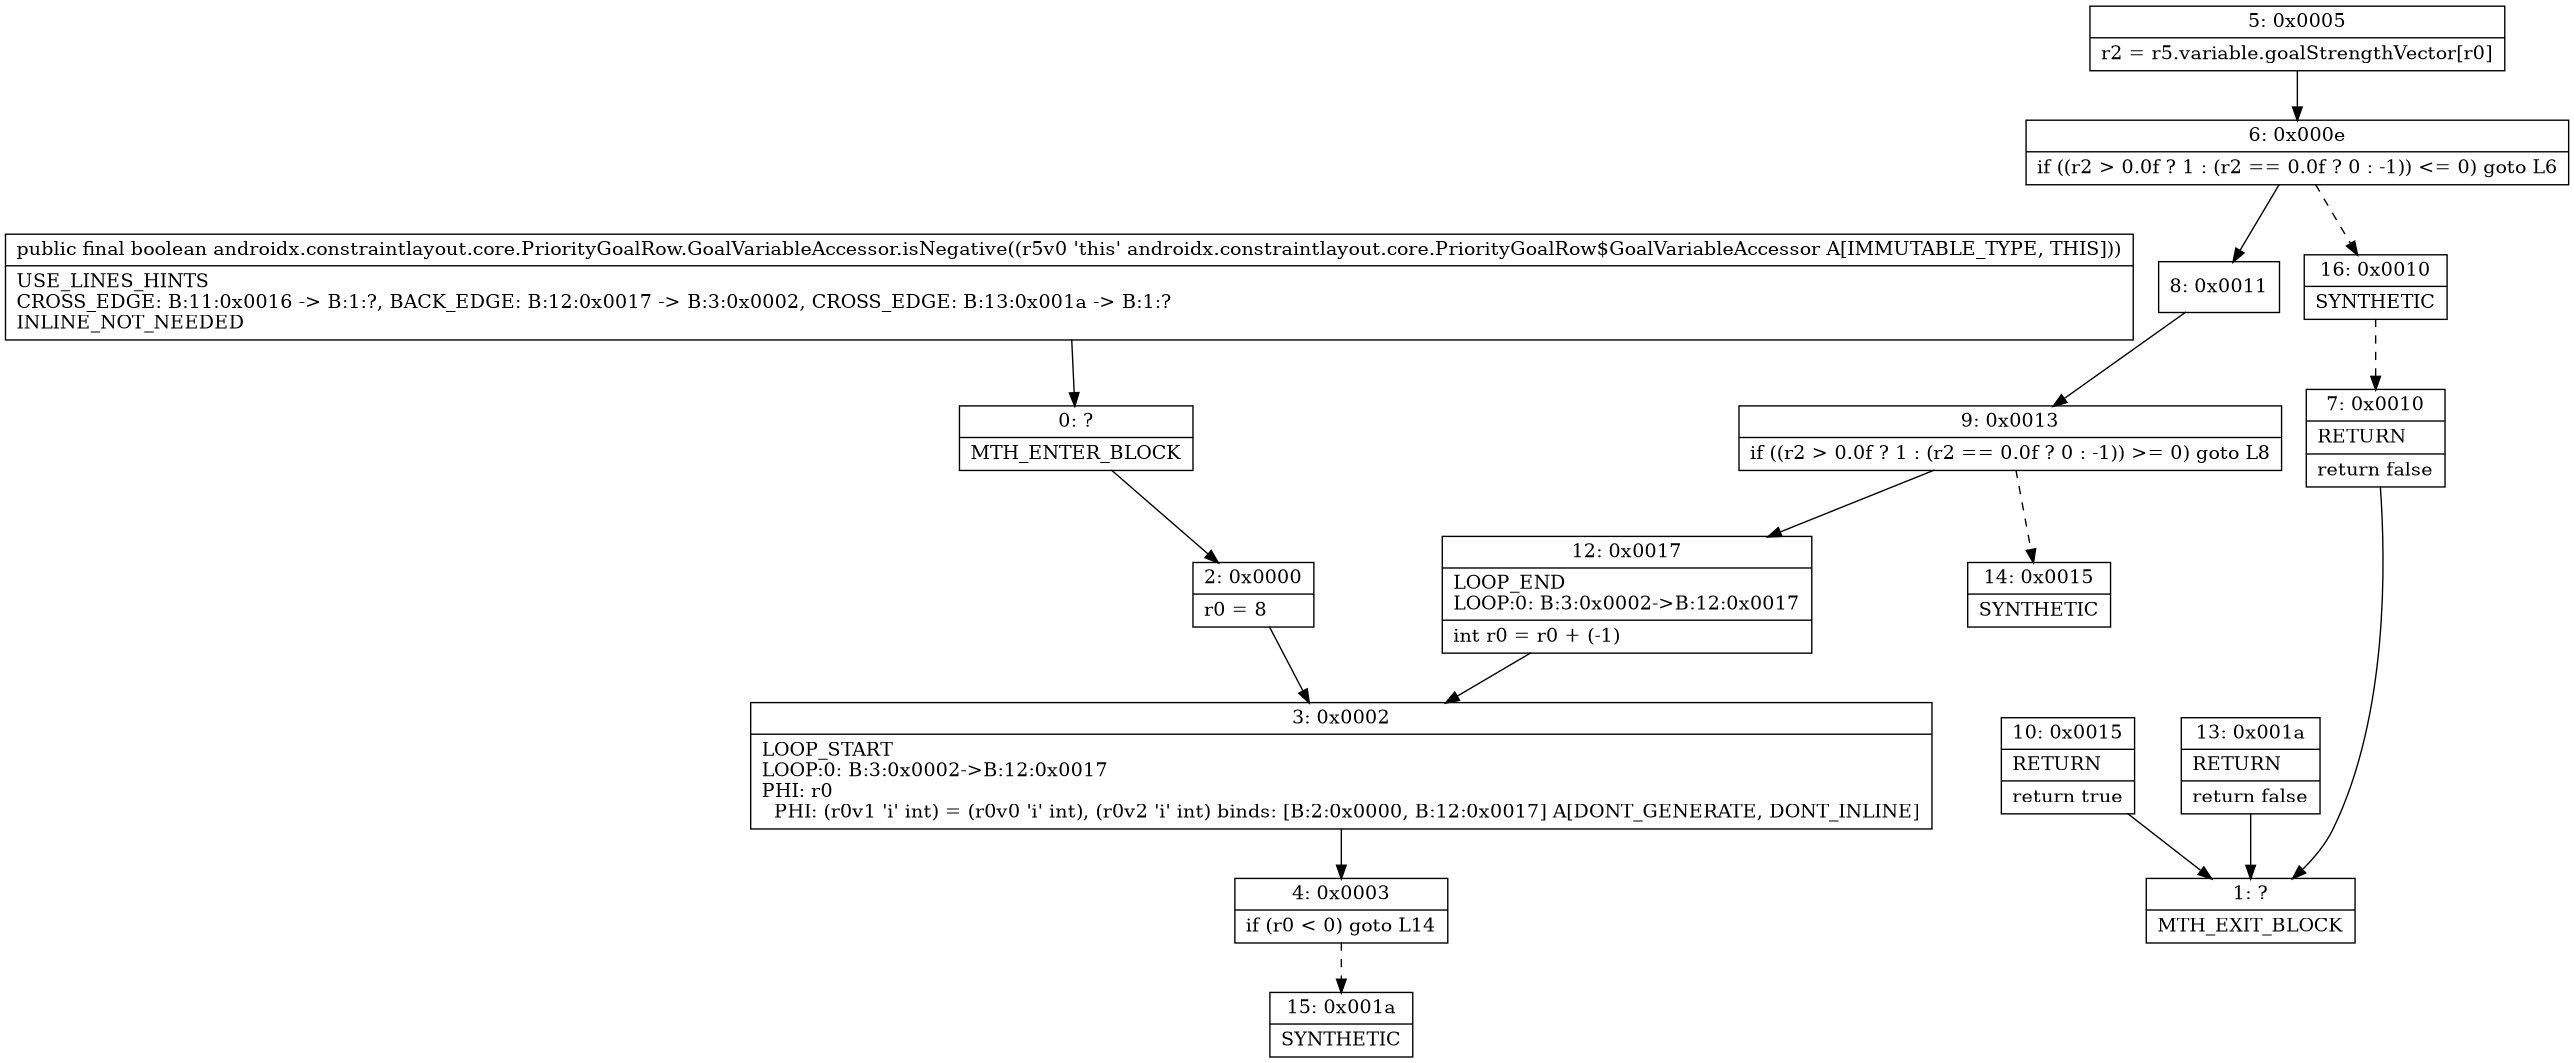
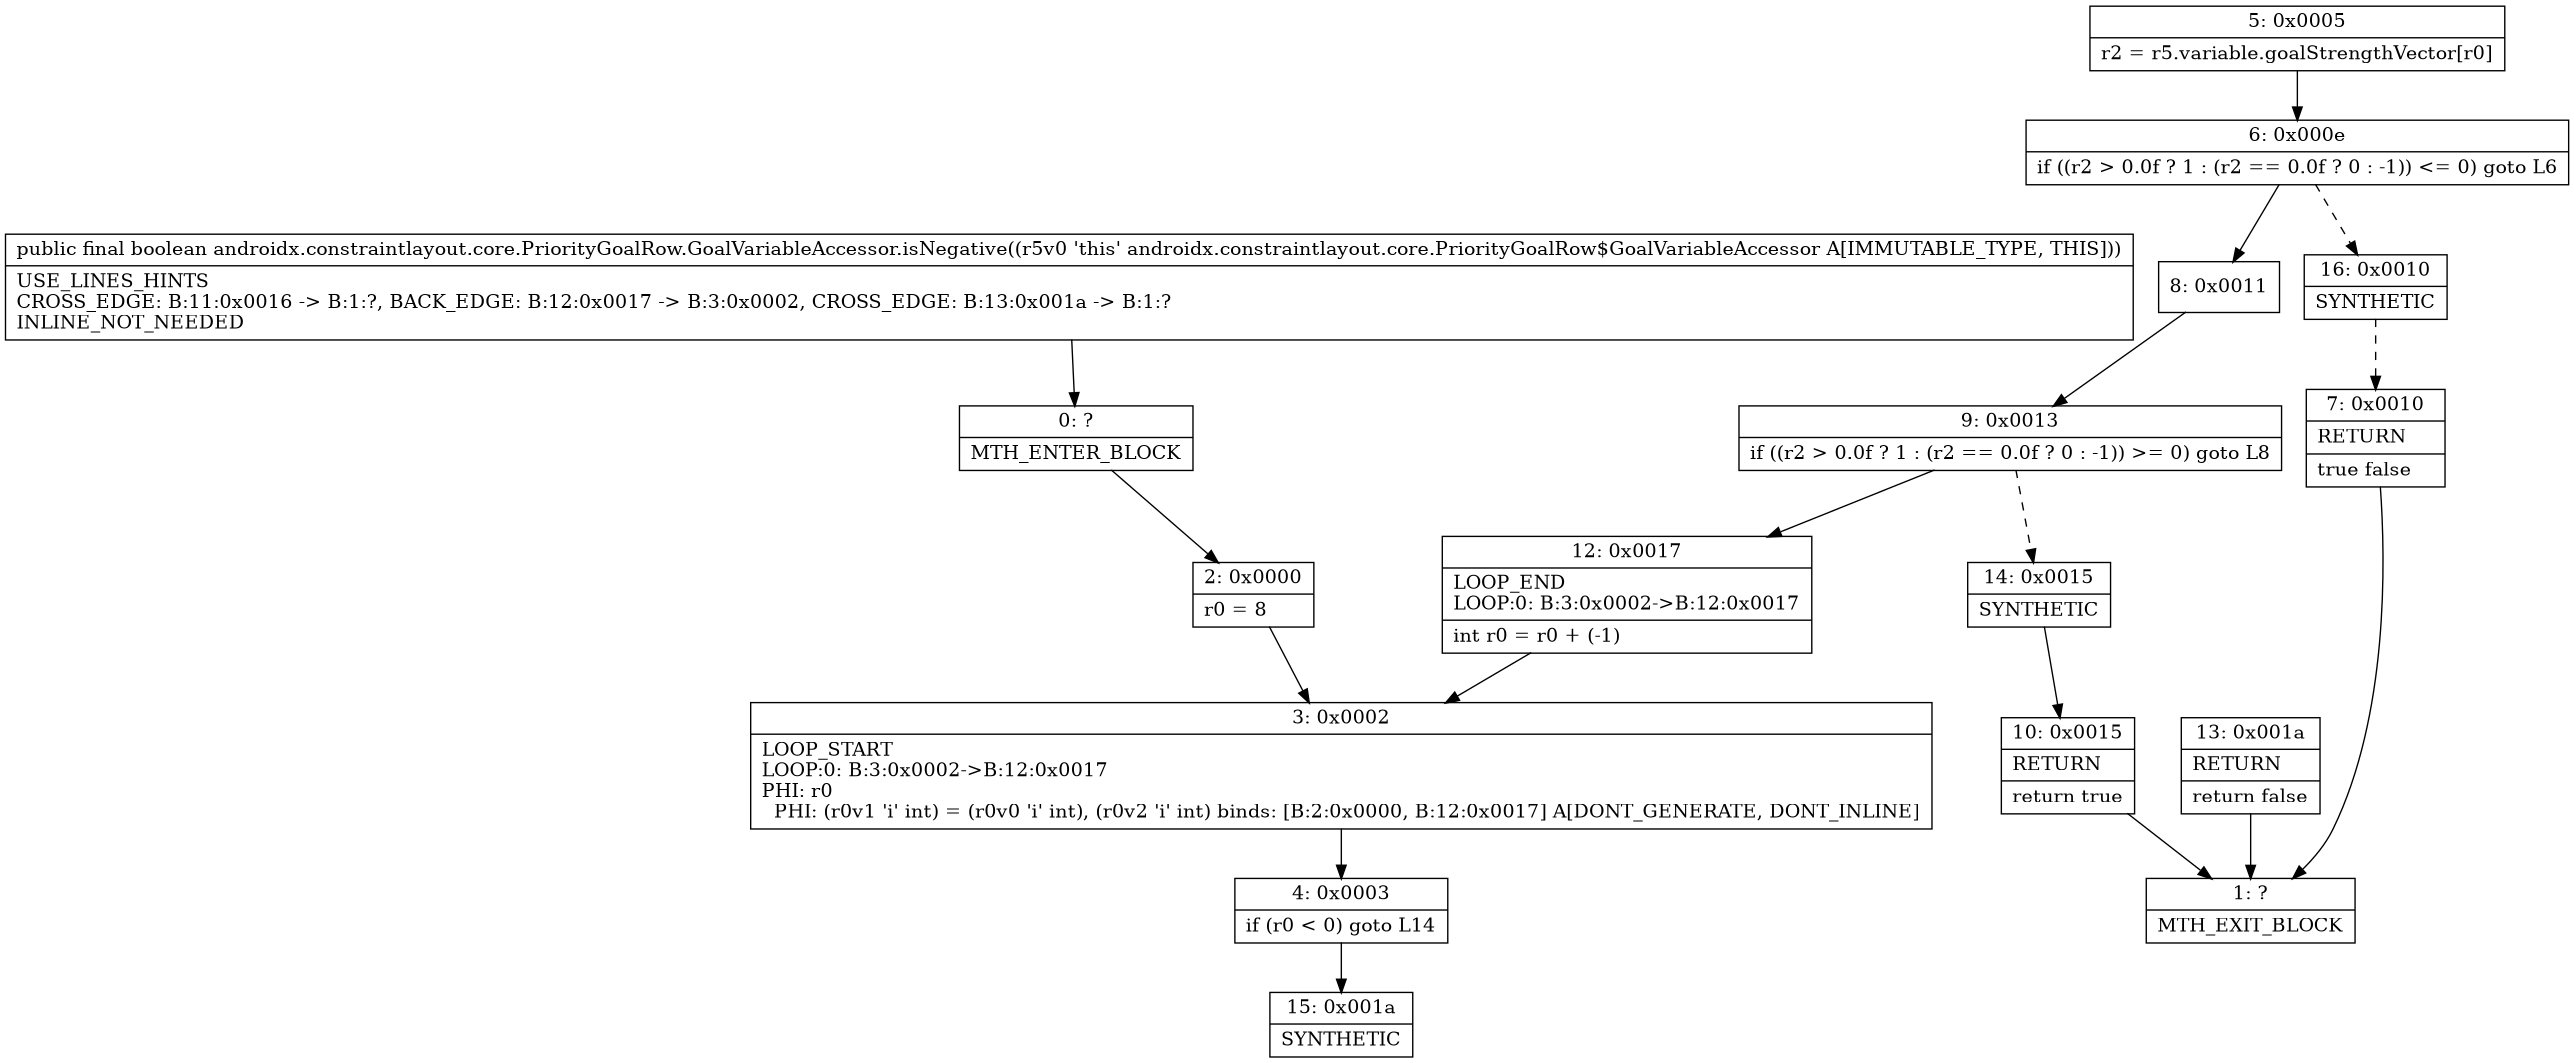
(2376, 470) -> (2365, 470)
none -> (2051, 666)
(1341, 961) -> (1341, 961)
